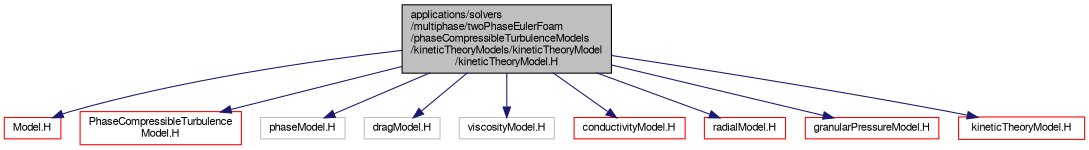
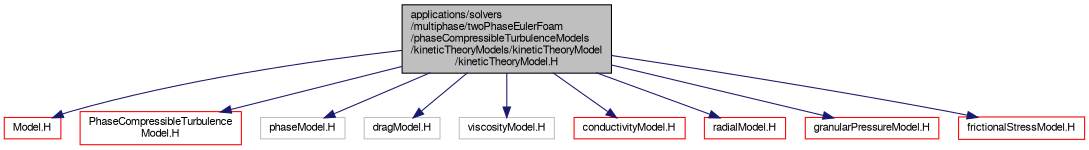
(1022, 128) -> (1022, 128)
